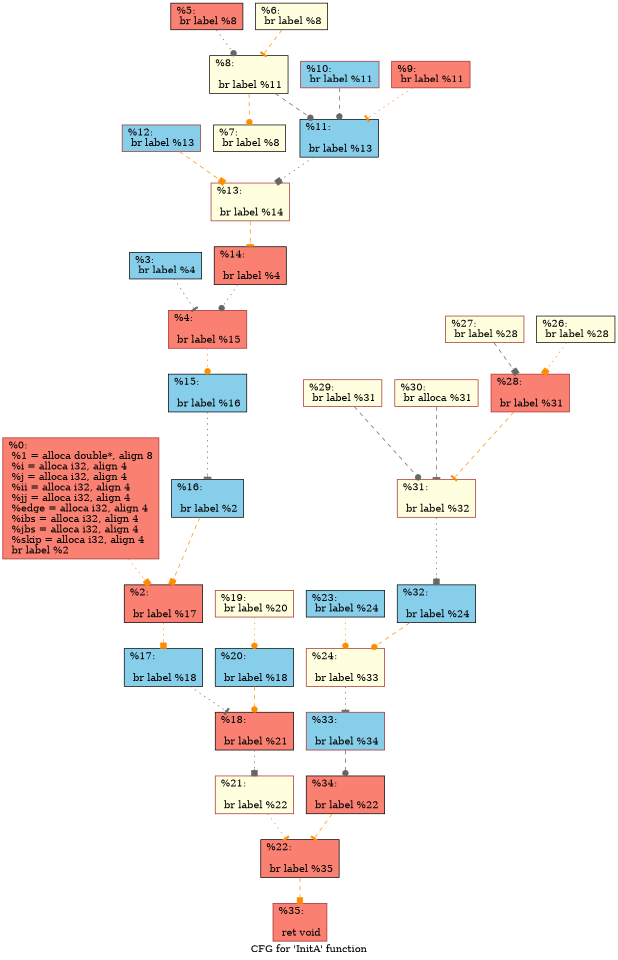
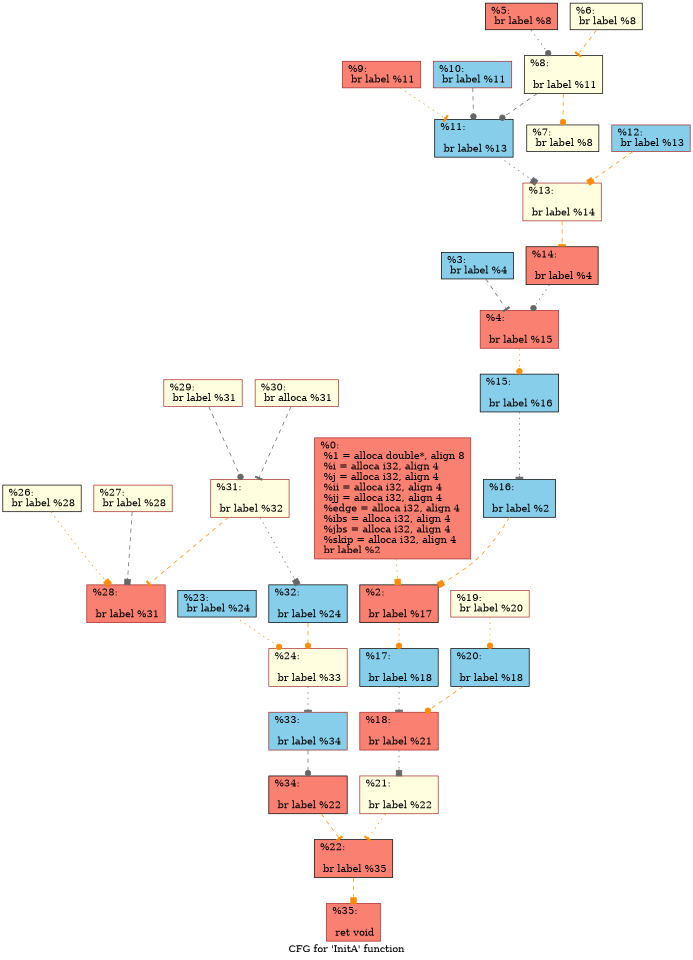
(184, 293) -> (495, 293)
(485, 444) -> (190, 550)
(163, 632) -> (399, 633)
(254, 731) -> (399, 731)
